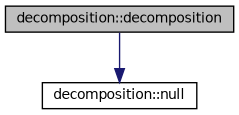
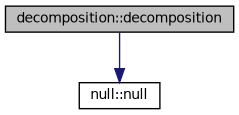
(120, 96) -> (120, 96)
